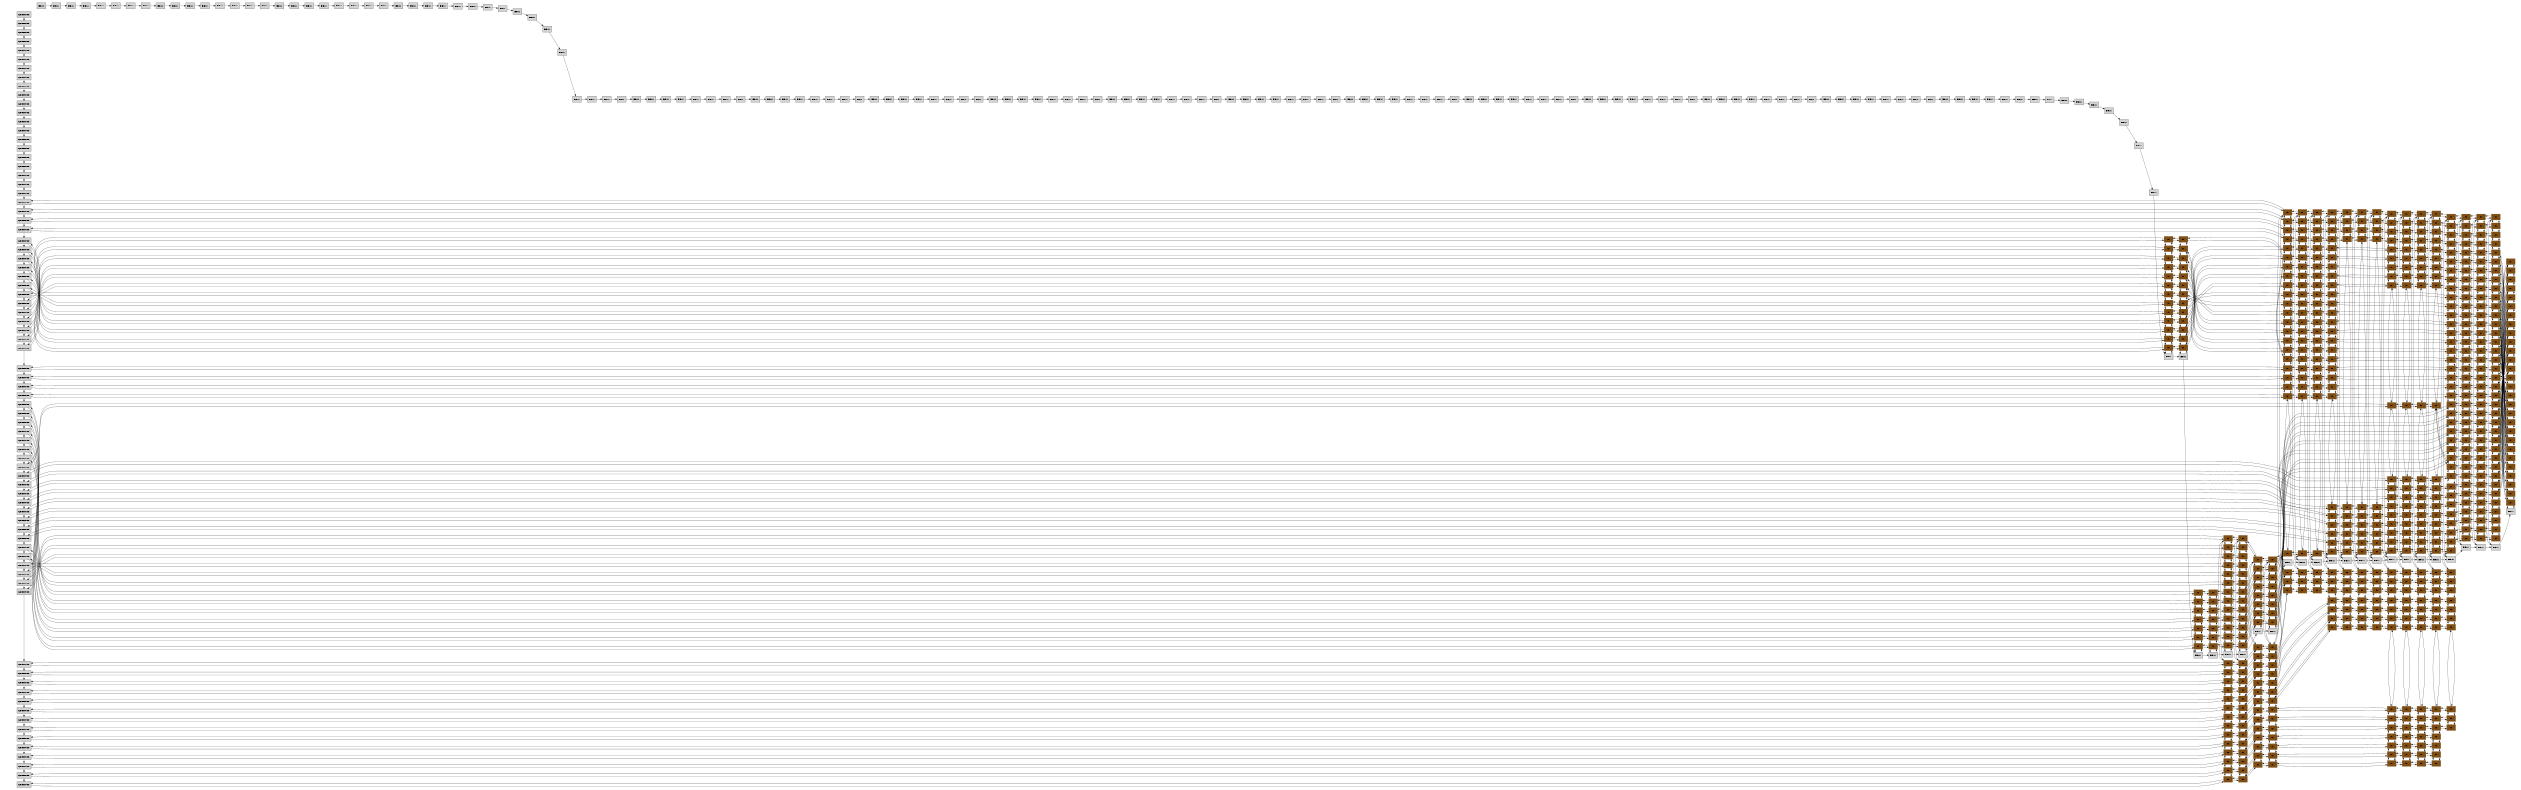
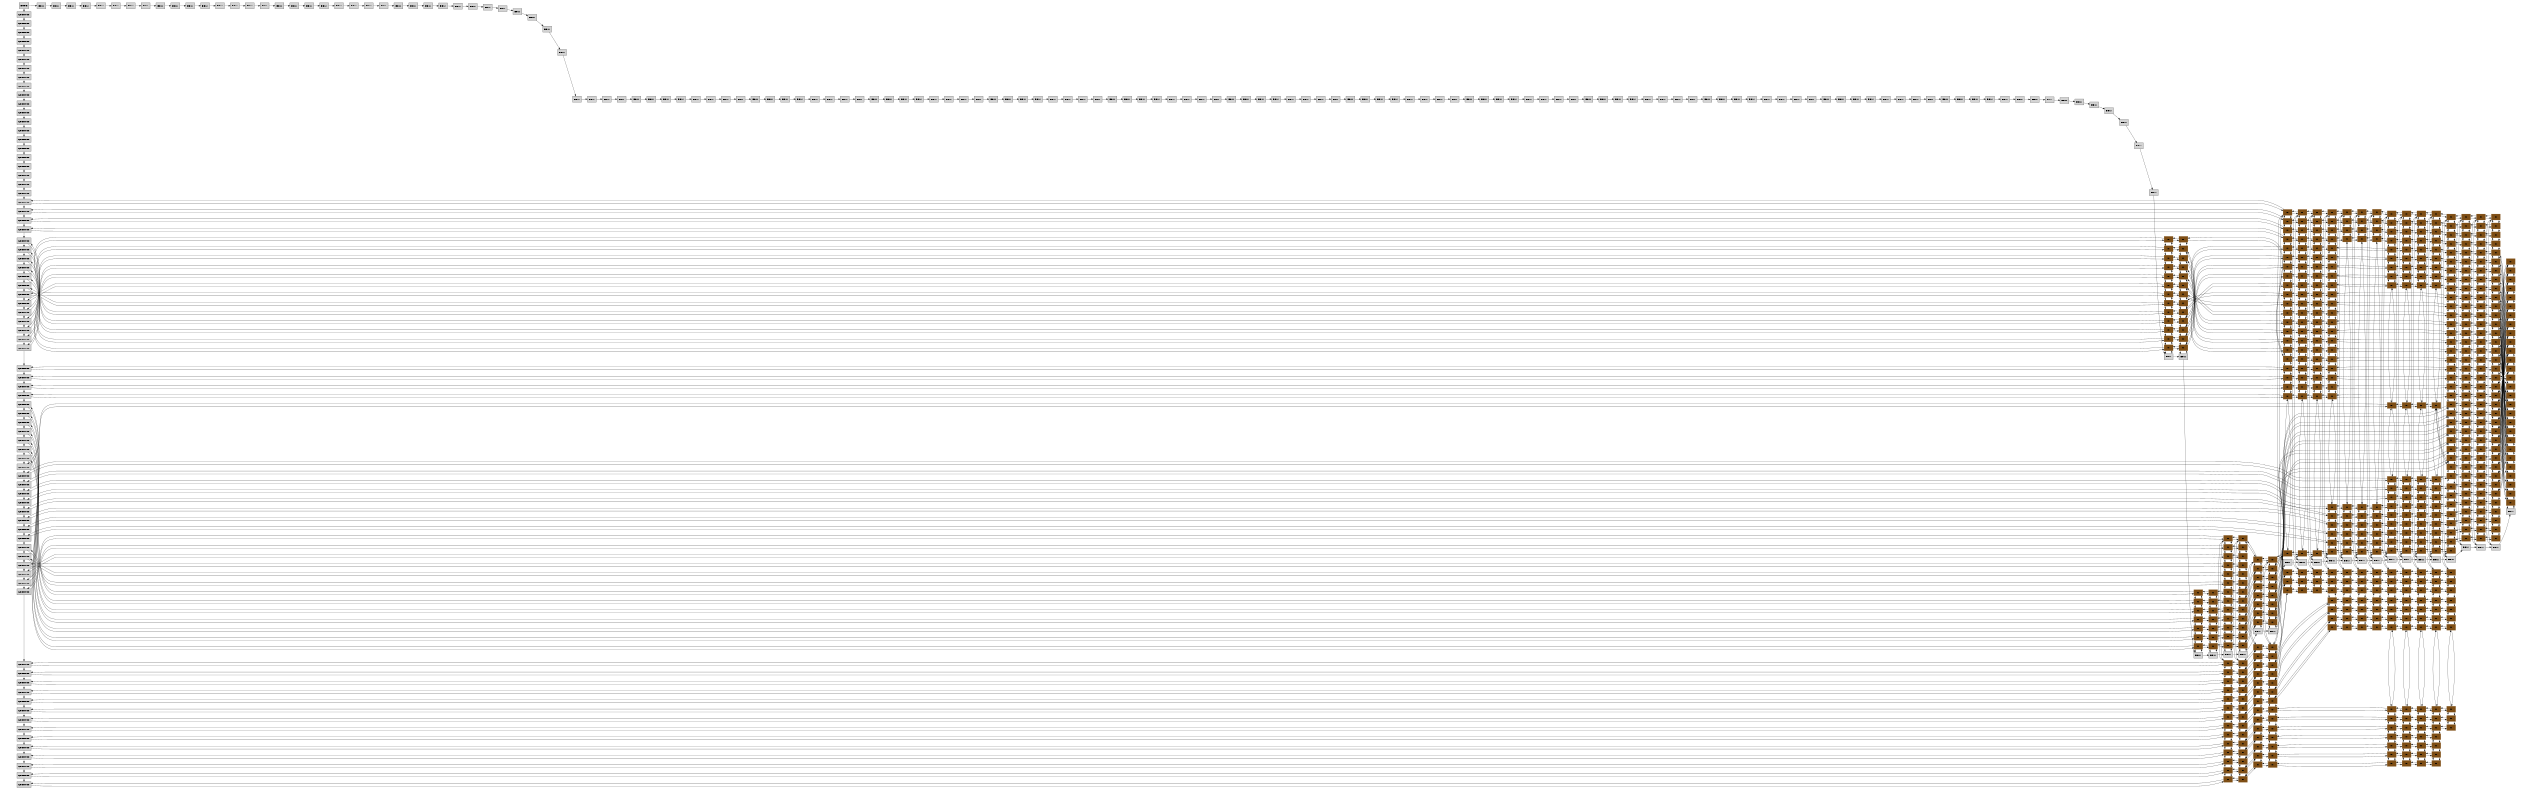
none -> (24, 6)
